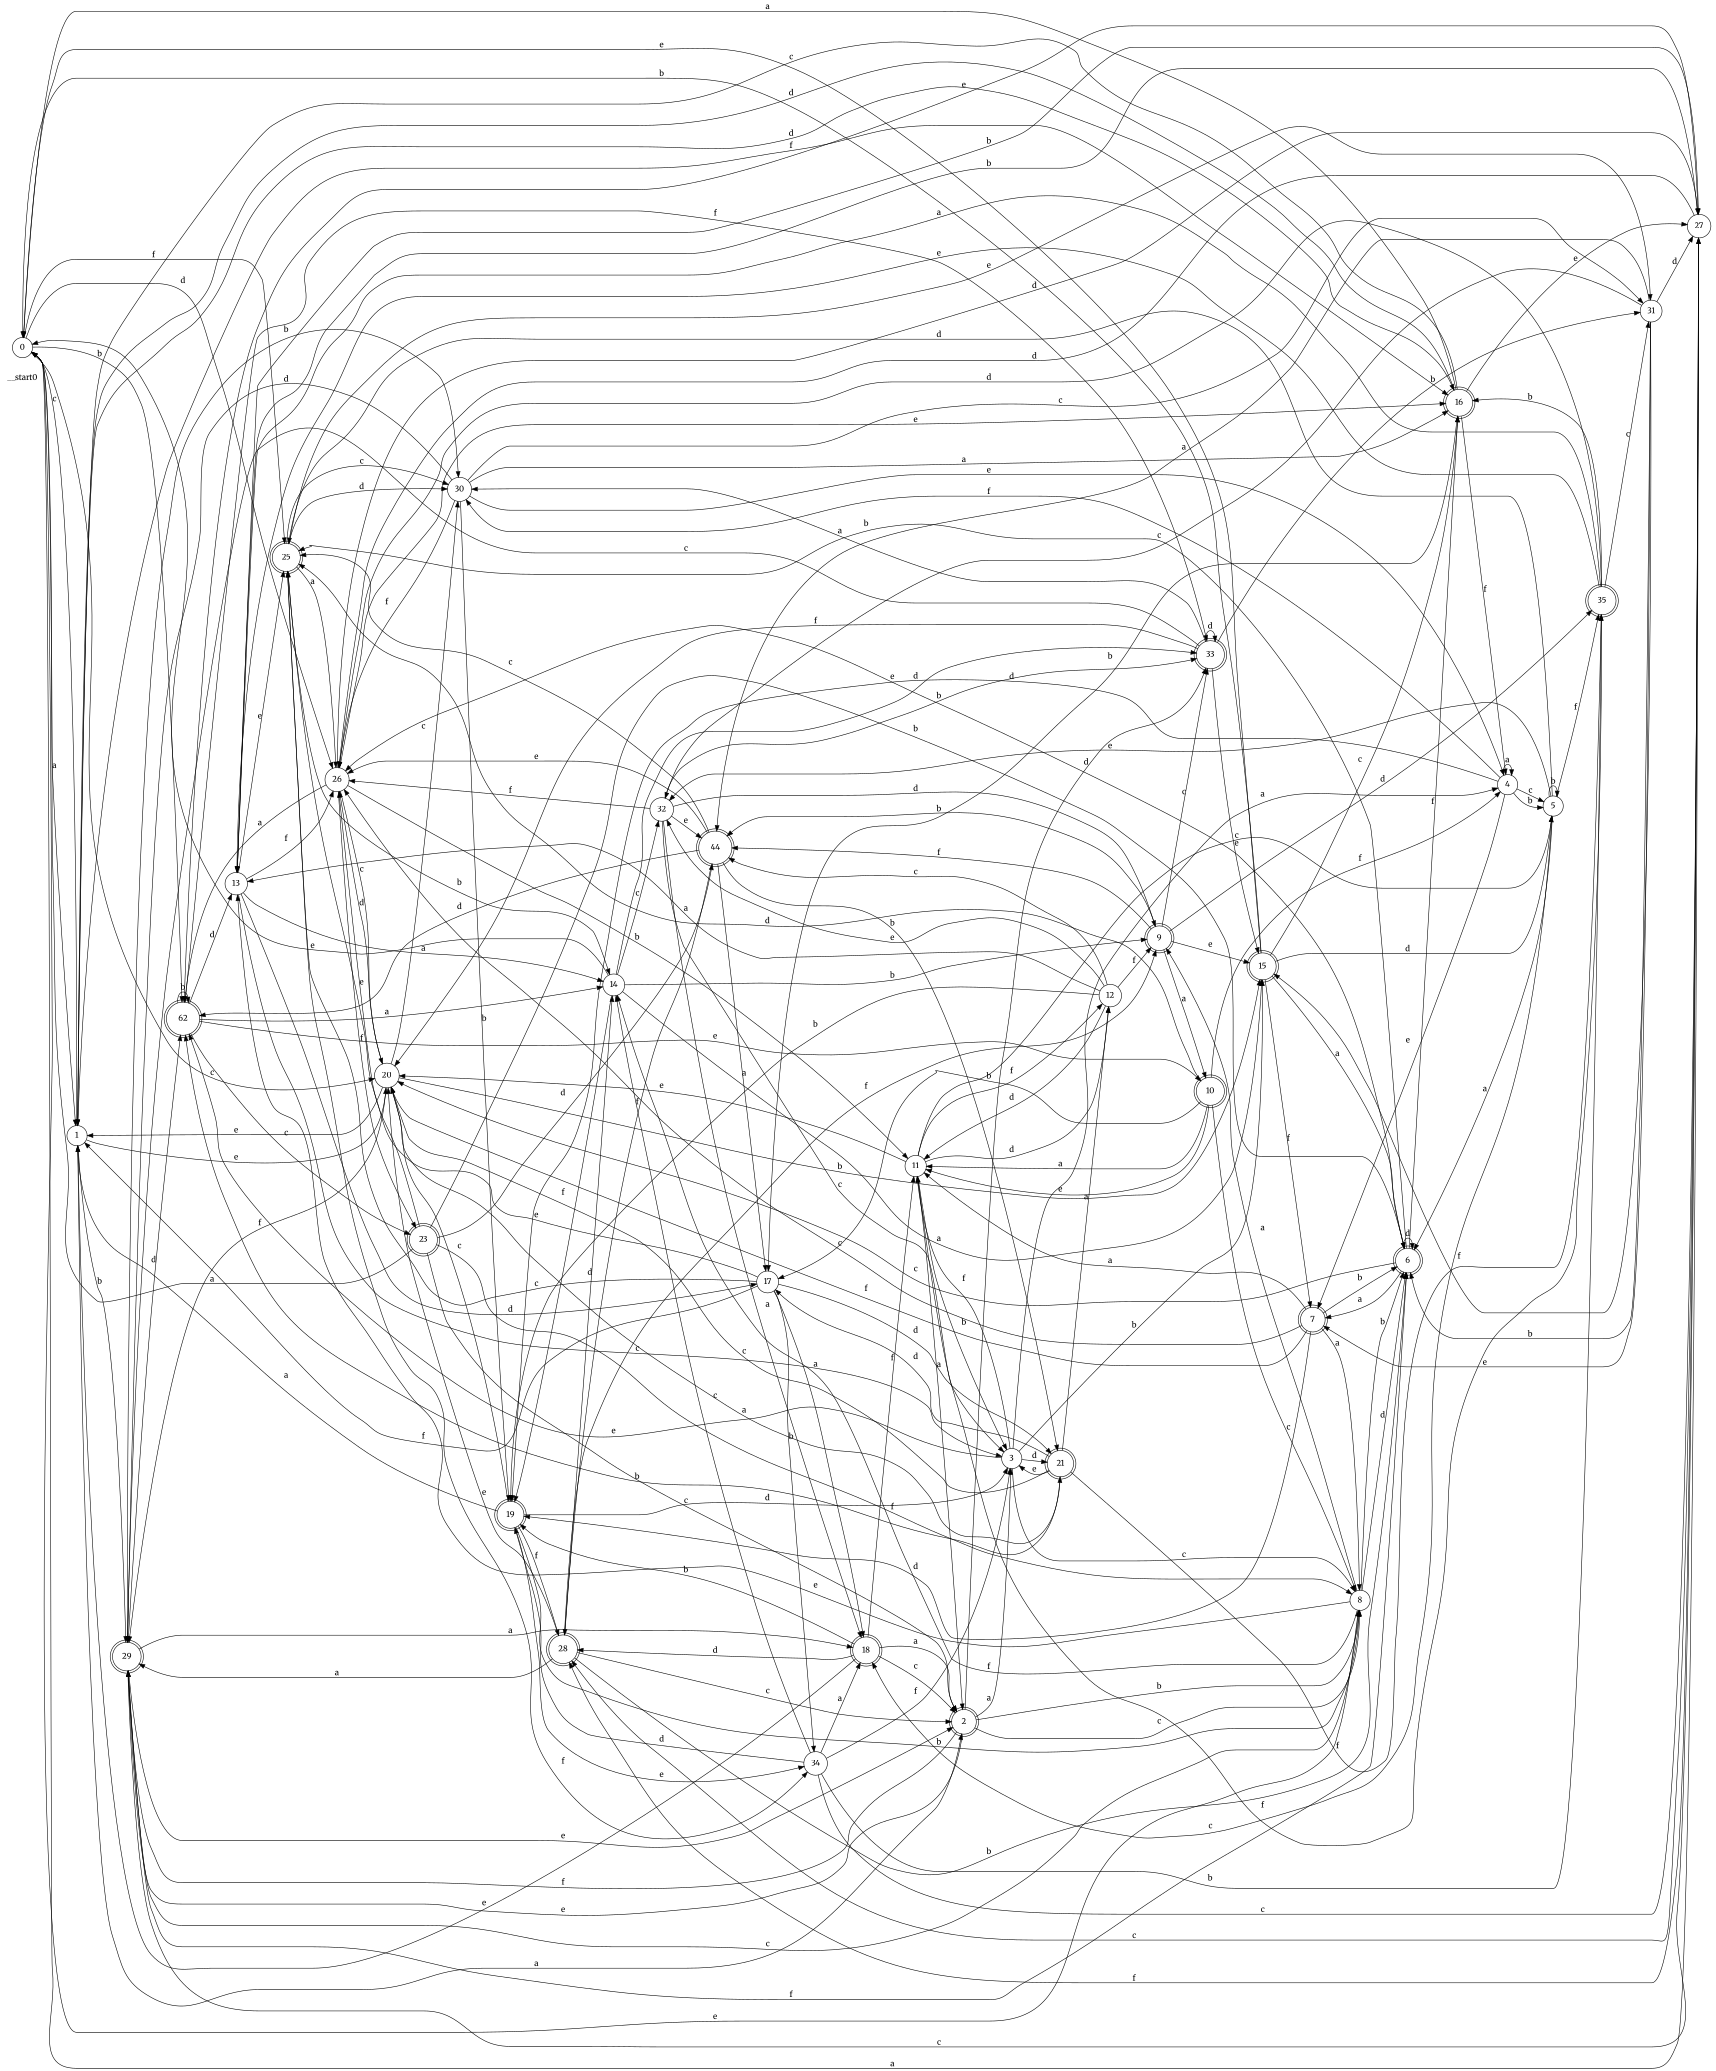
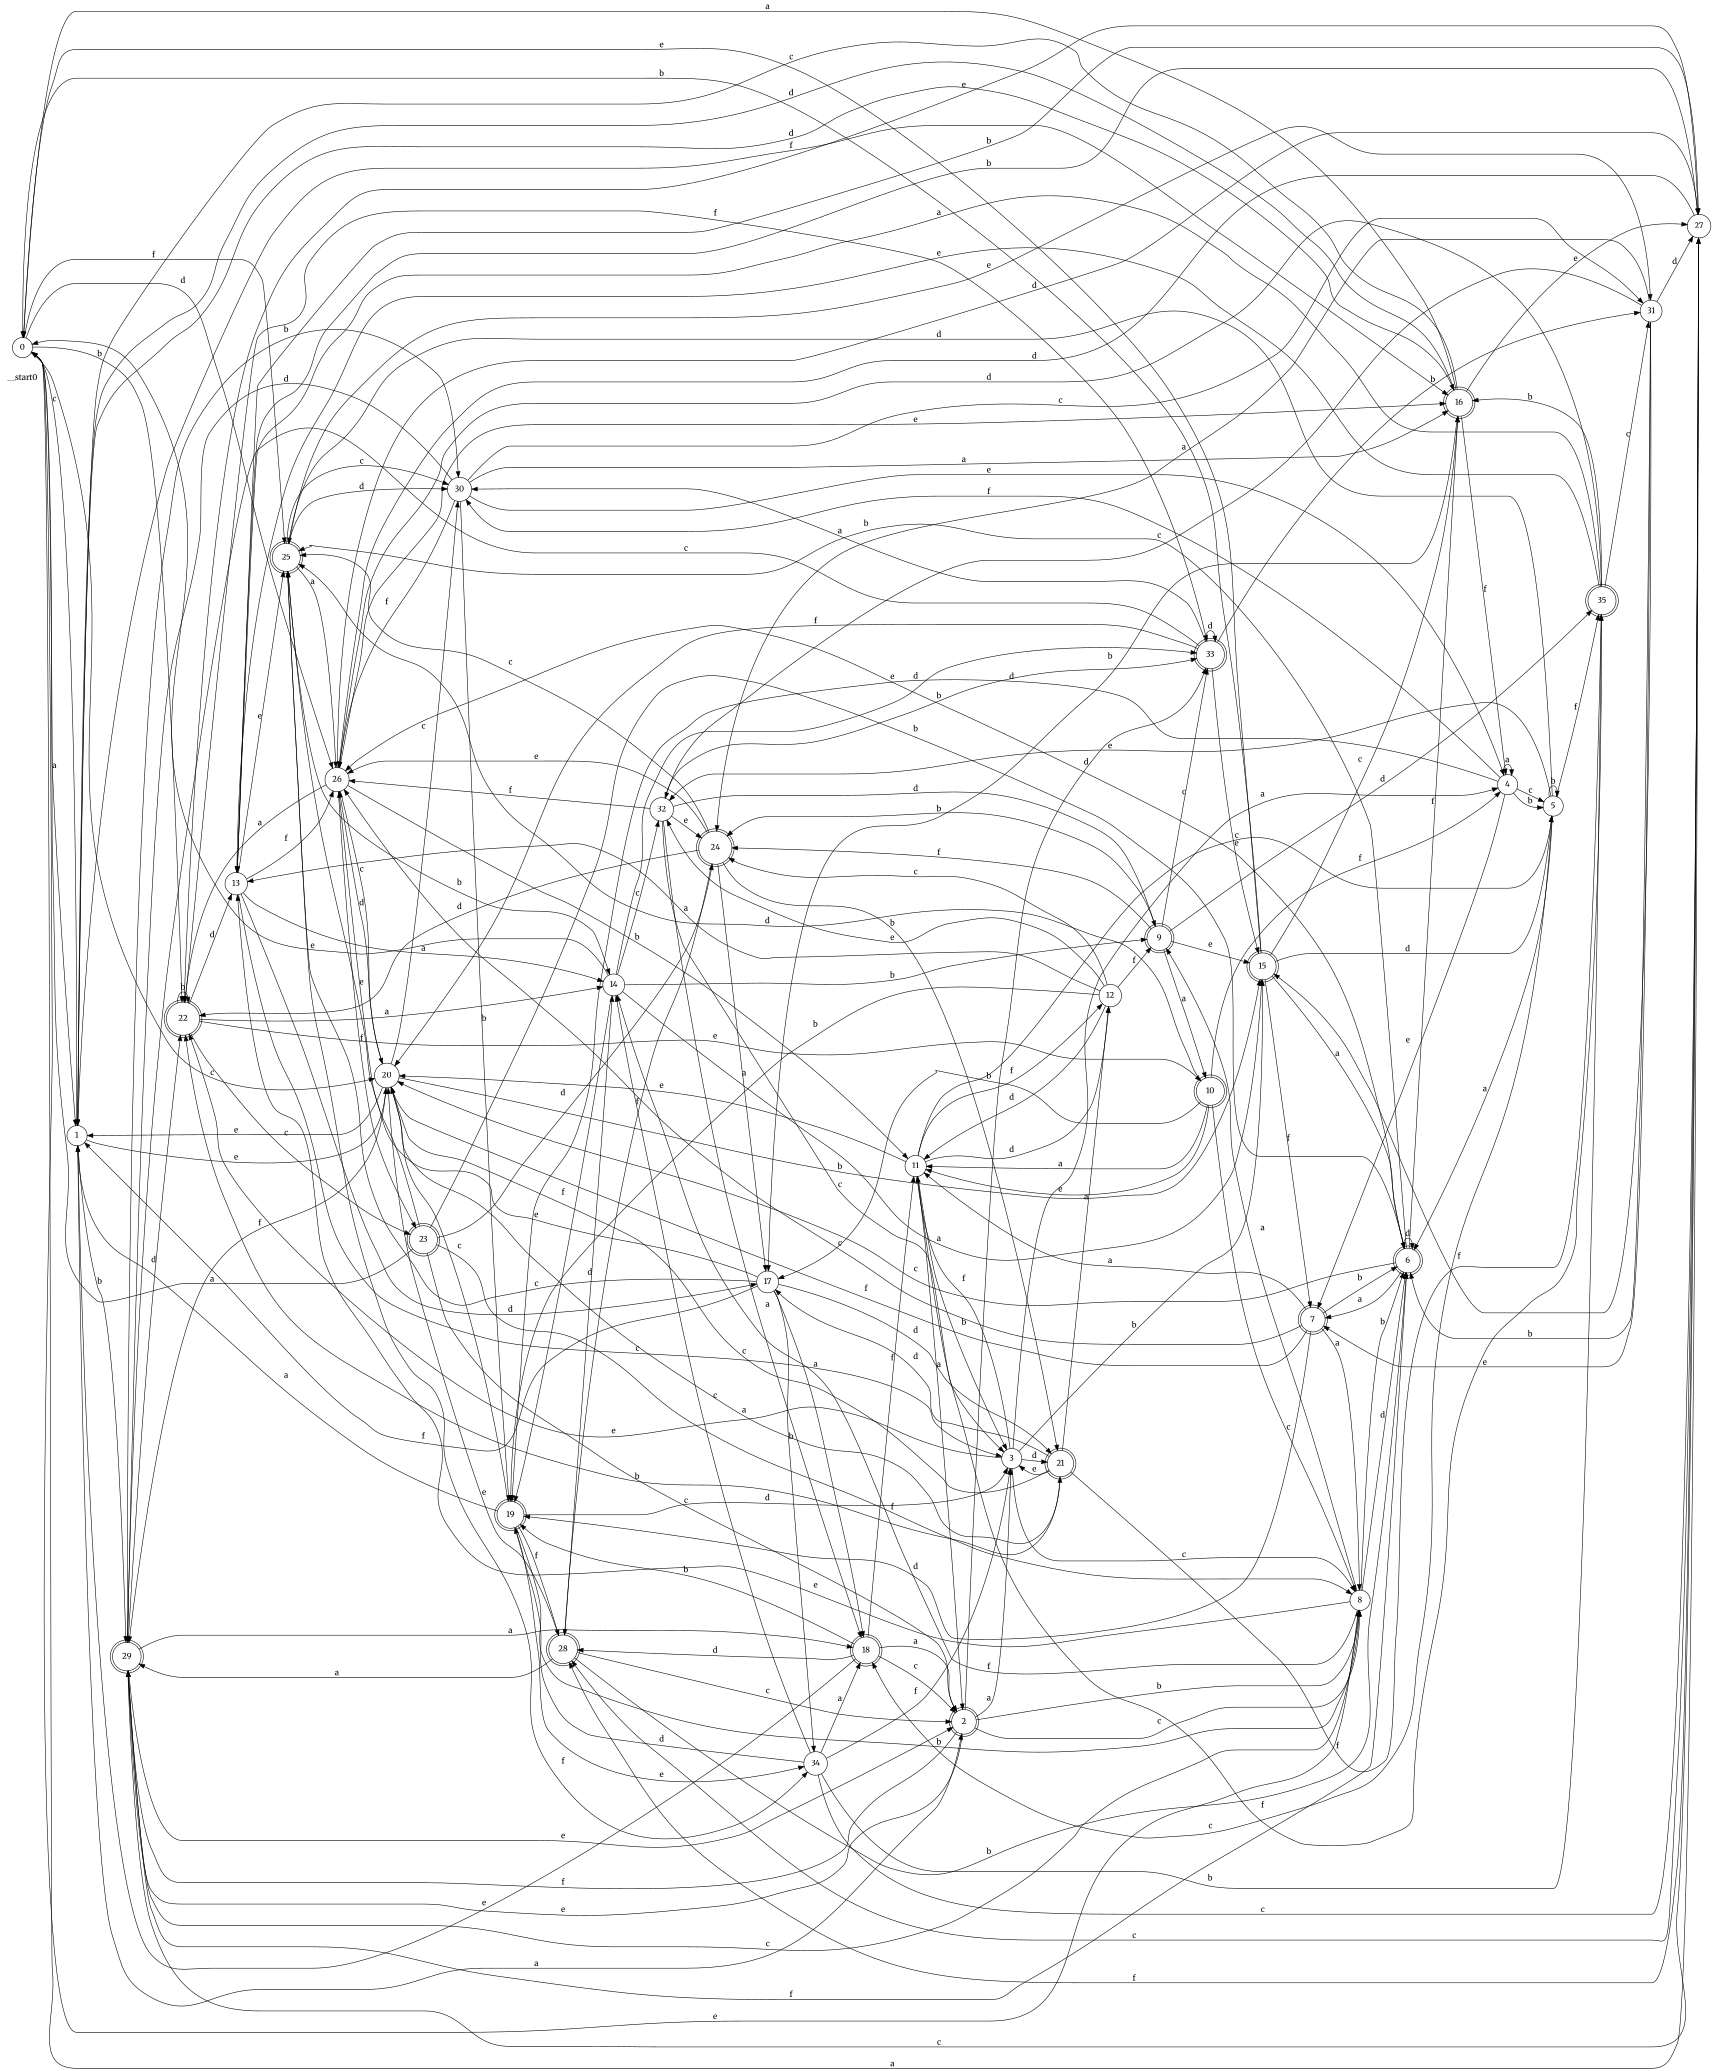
(715, 848) -> (715, 848)
(183, 1019) -> (183, 1019)
(739, 1220) -> none
